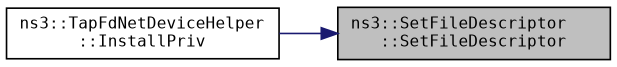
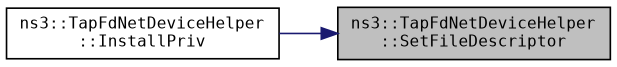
(474, 33) -> (474, 33)
